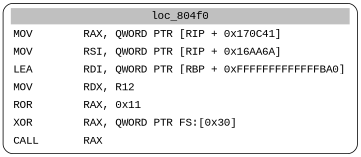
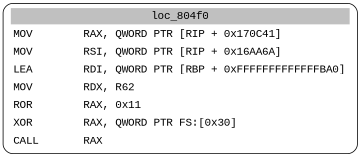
(74, 87) -> (74, 87)
